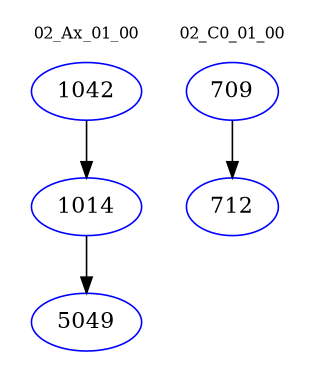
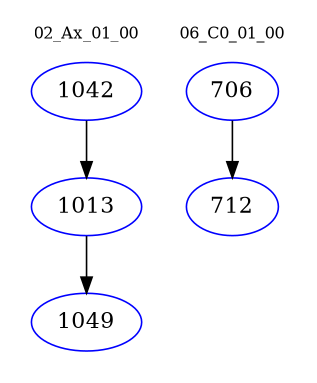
(232, 34) -> (232, 34)
(232, 91) -> (232, 91)
(87, 207) -> (87, 207)
(87, 322) -> (87, 322)
